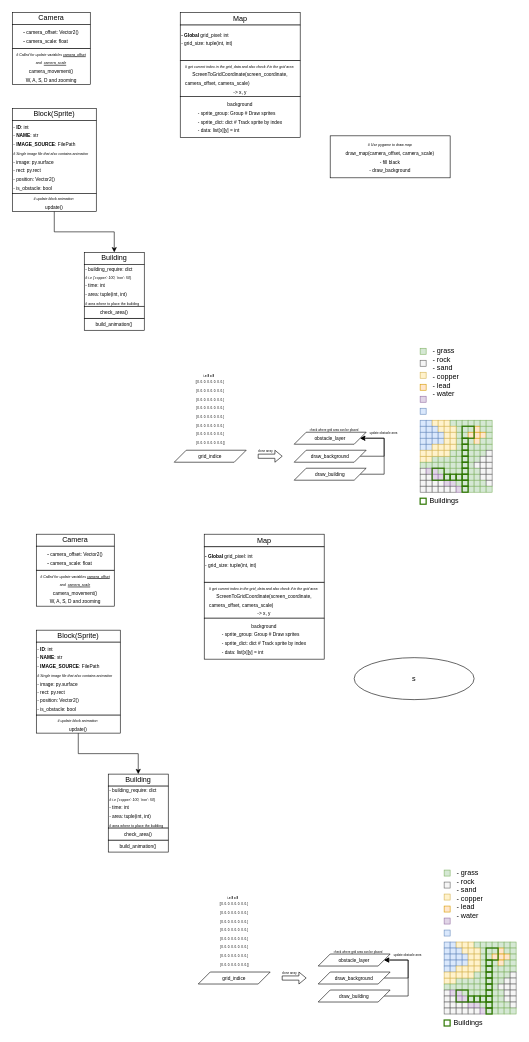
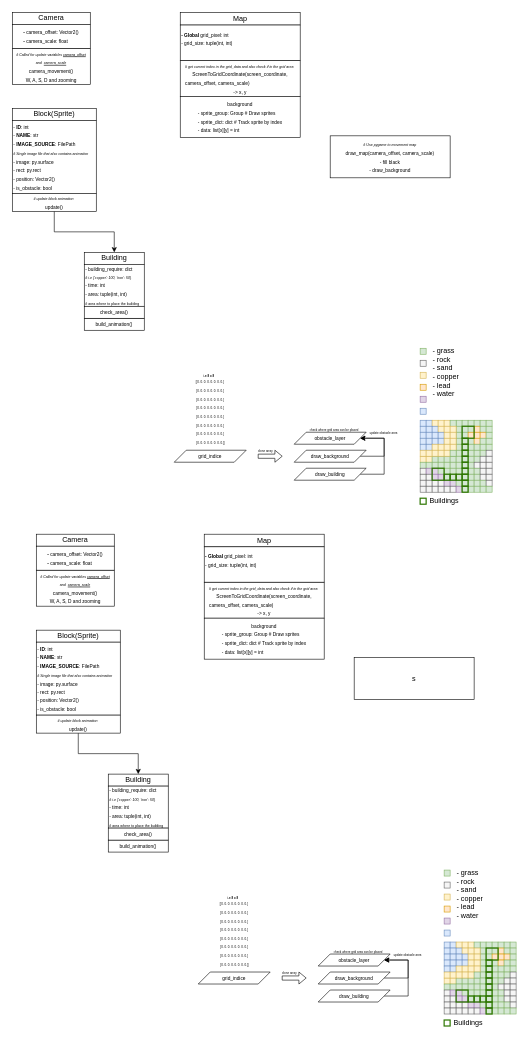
(390, 157) -> (390, 157)
(414, 679) -> (414, 679)
